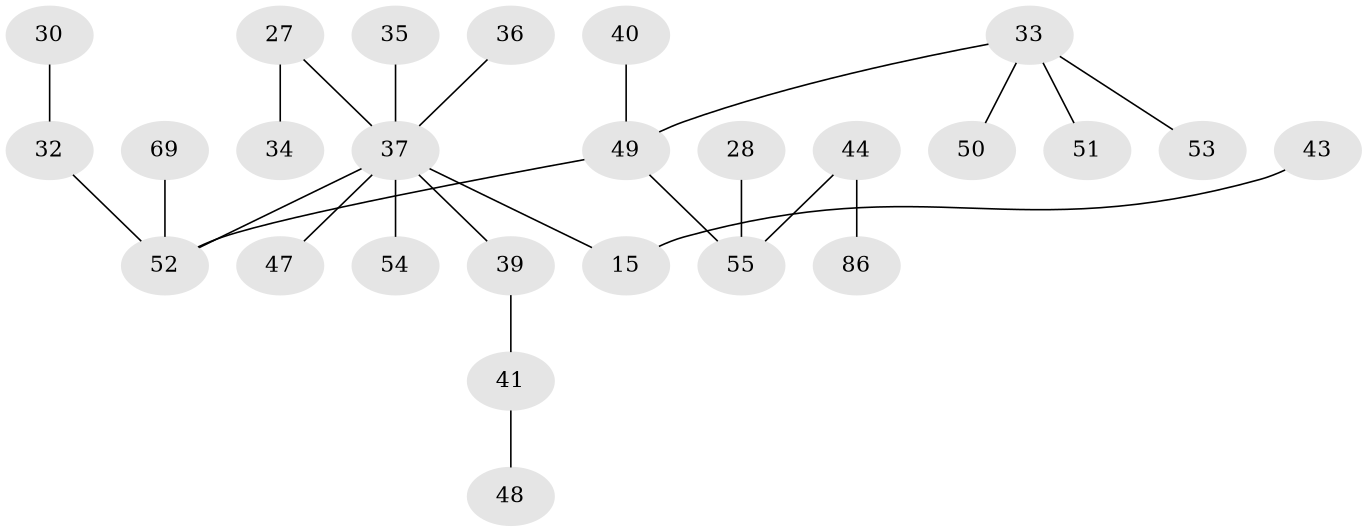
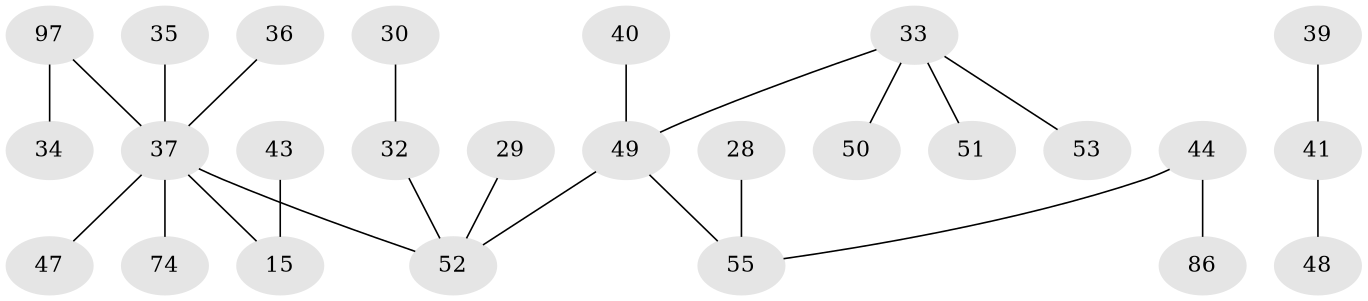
(280, 35) -> (50, 35)
(165, 151) -> (511, 151)
(453, 208) -> none
(396, 266) -> (165, 266)
